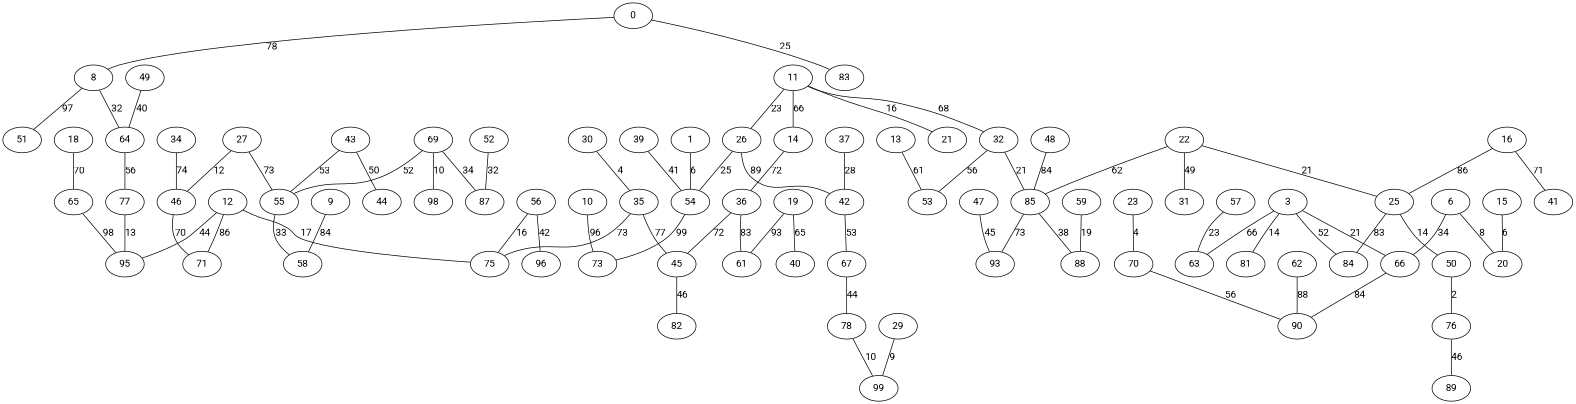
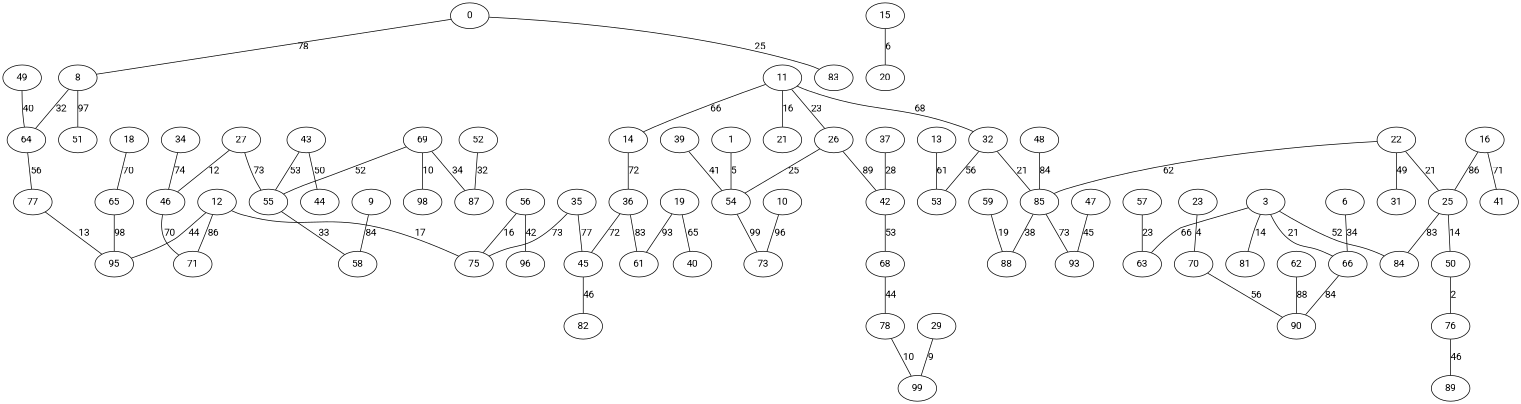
(588, 140) -> none
(693, 171) -> (734, 171)
(1477, 233) -> none
(847, 264) -> (885, 264)
